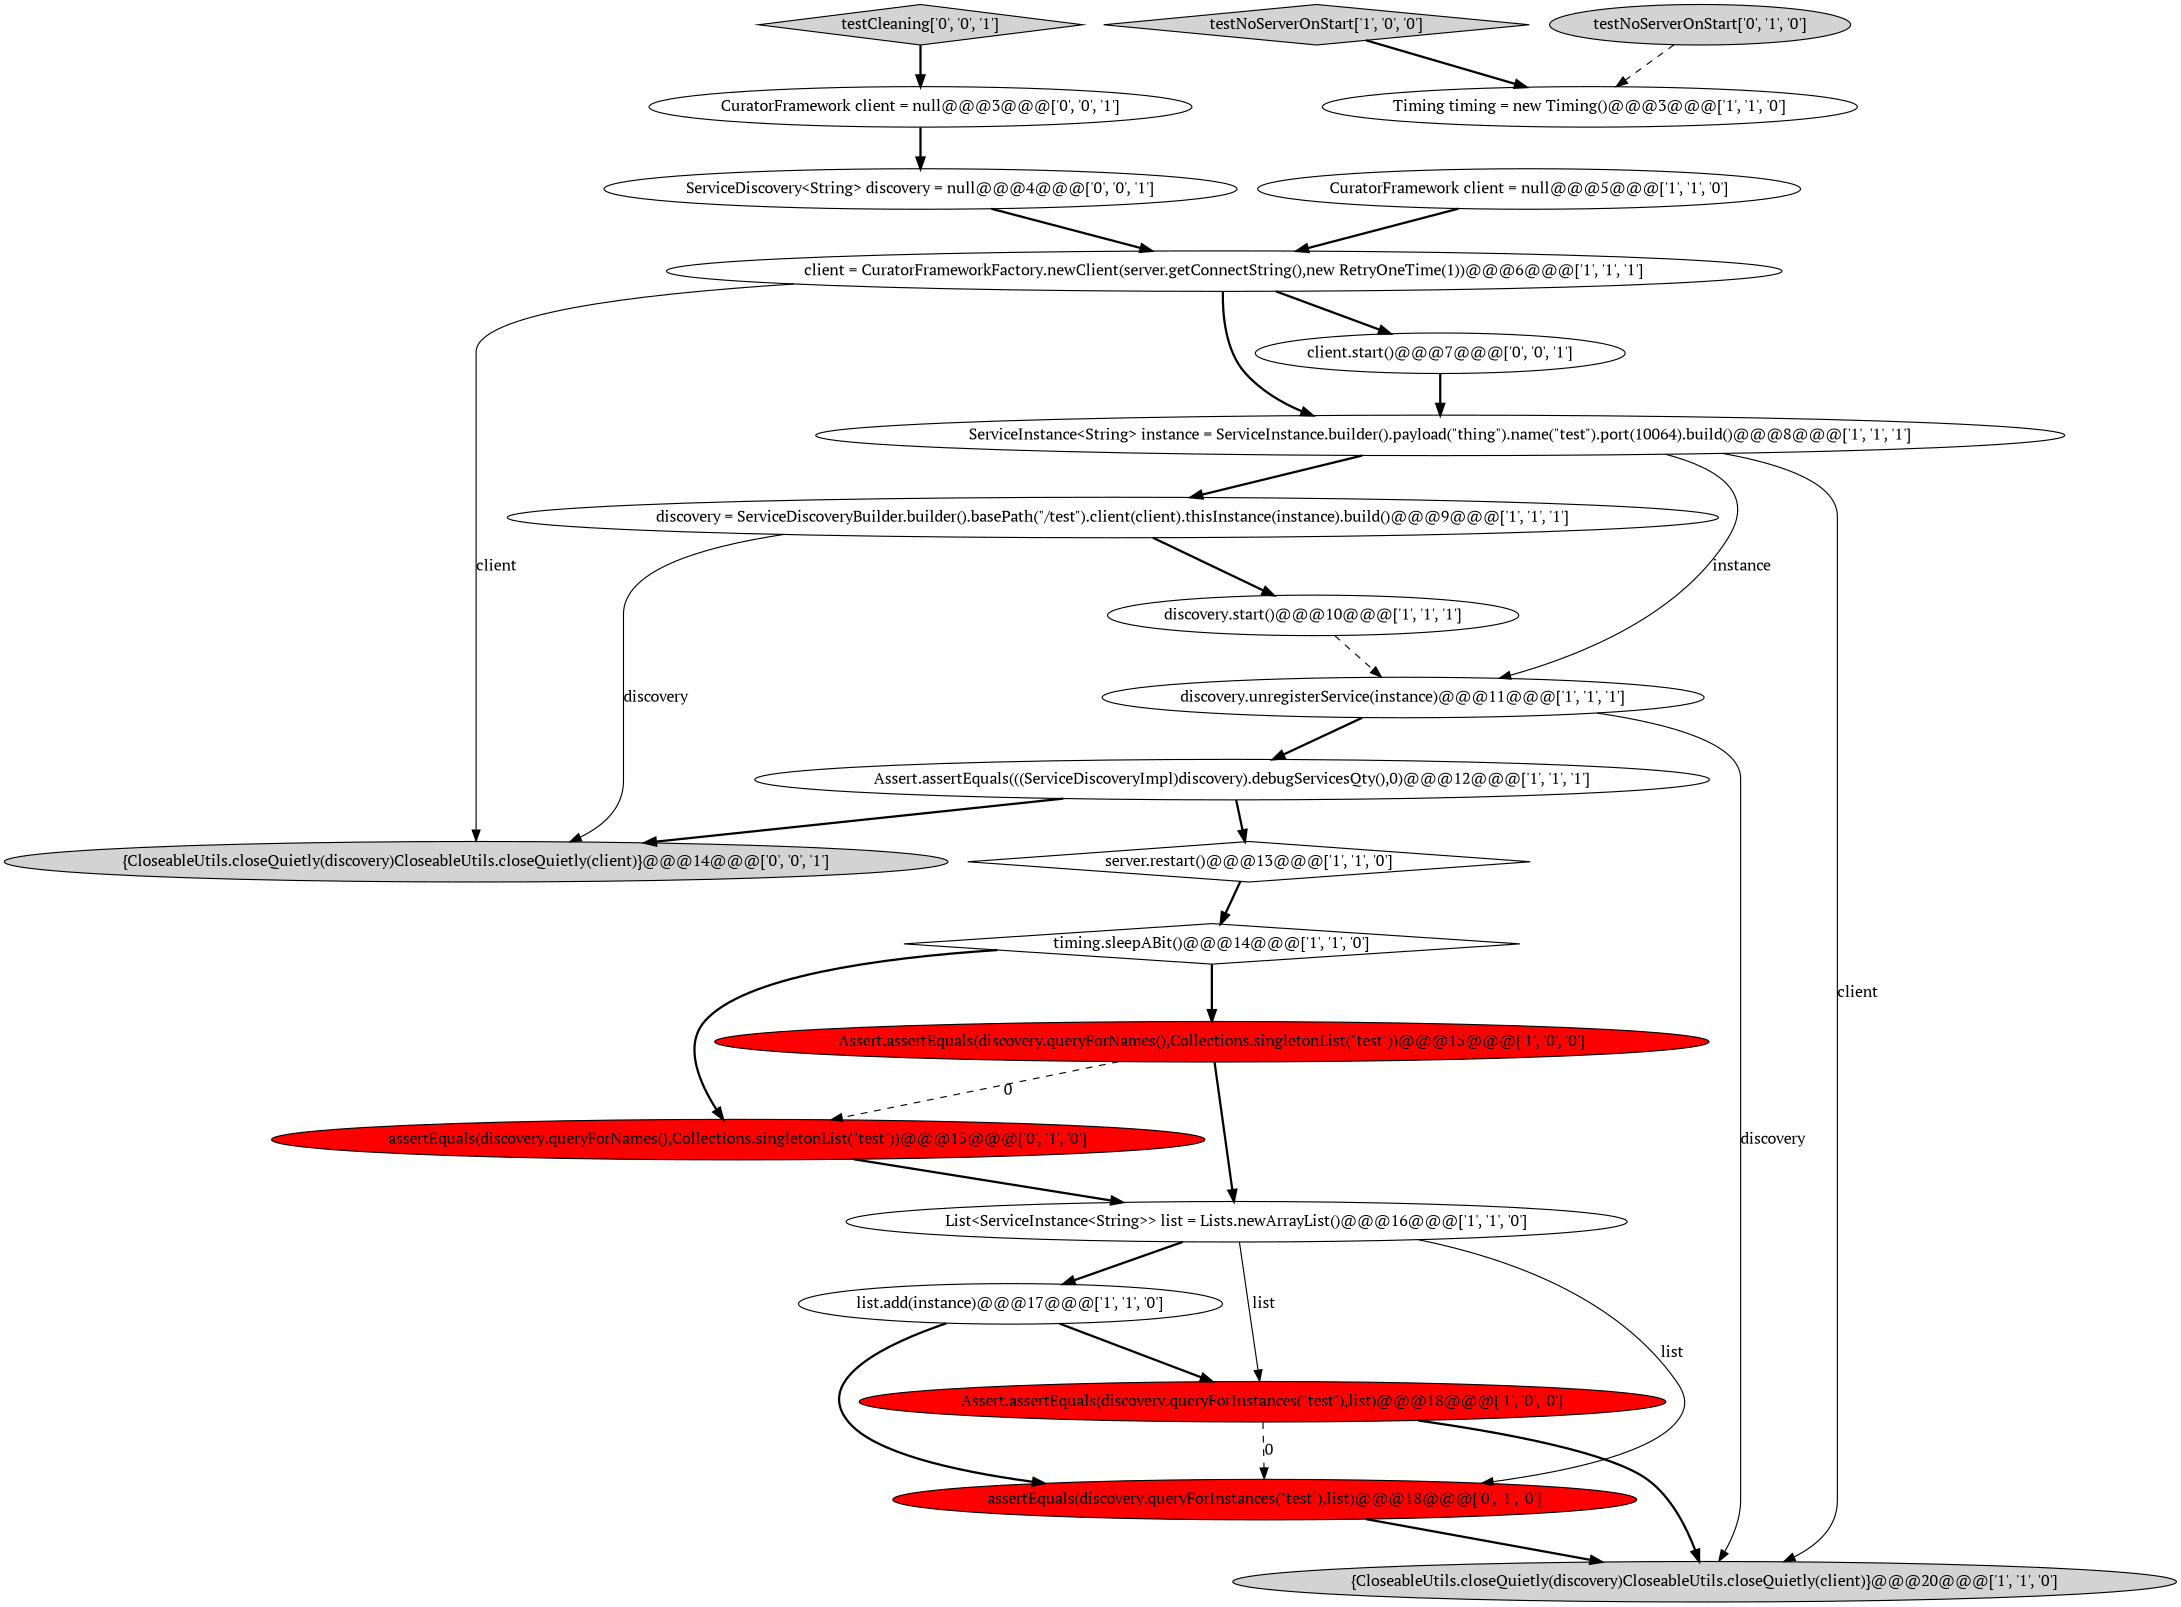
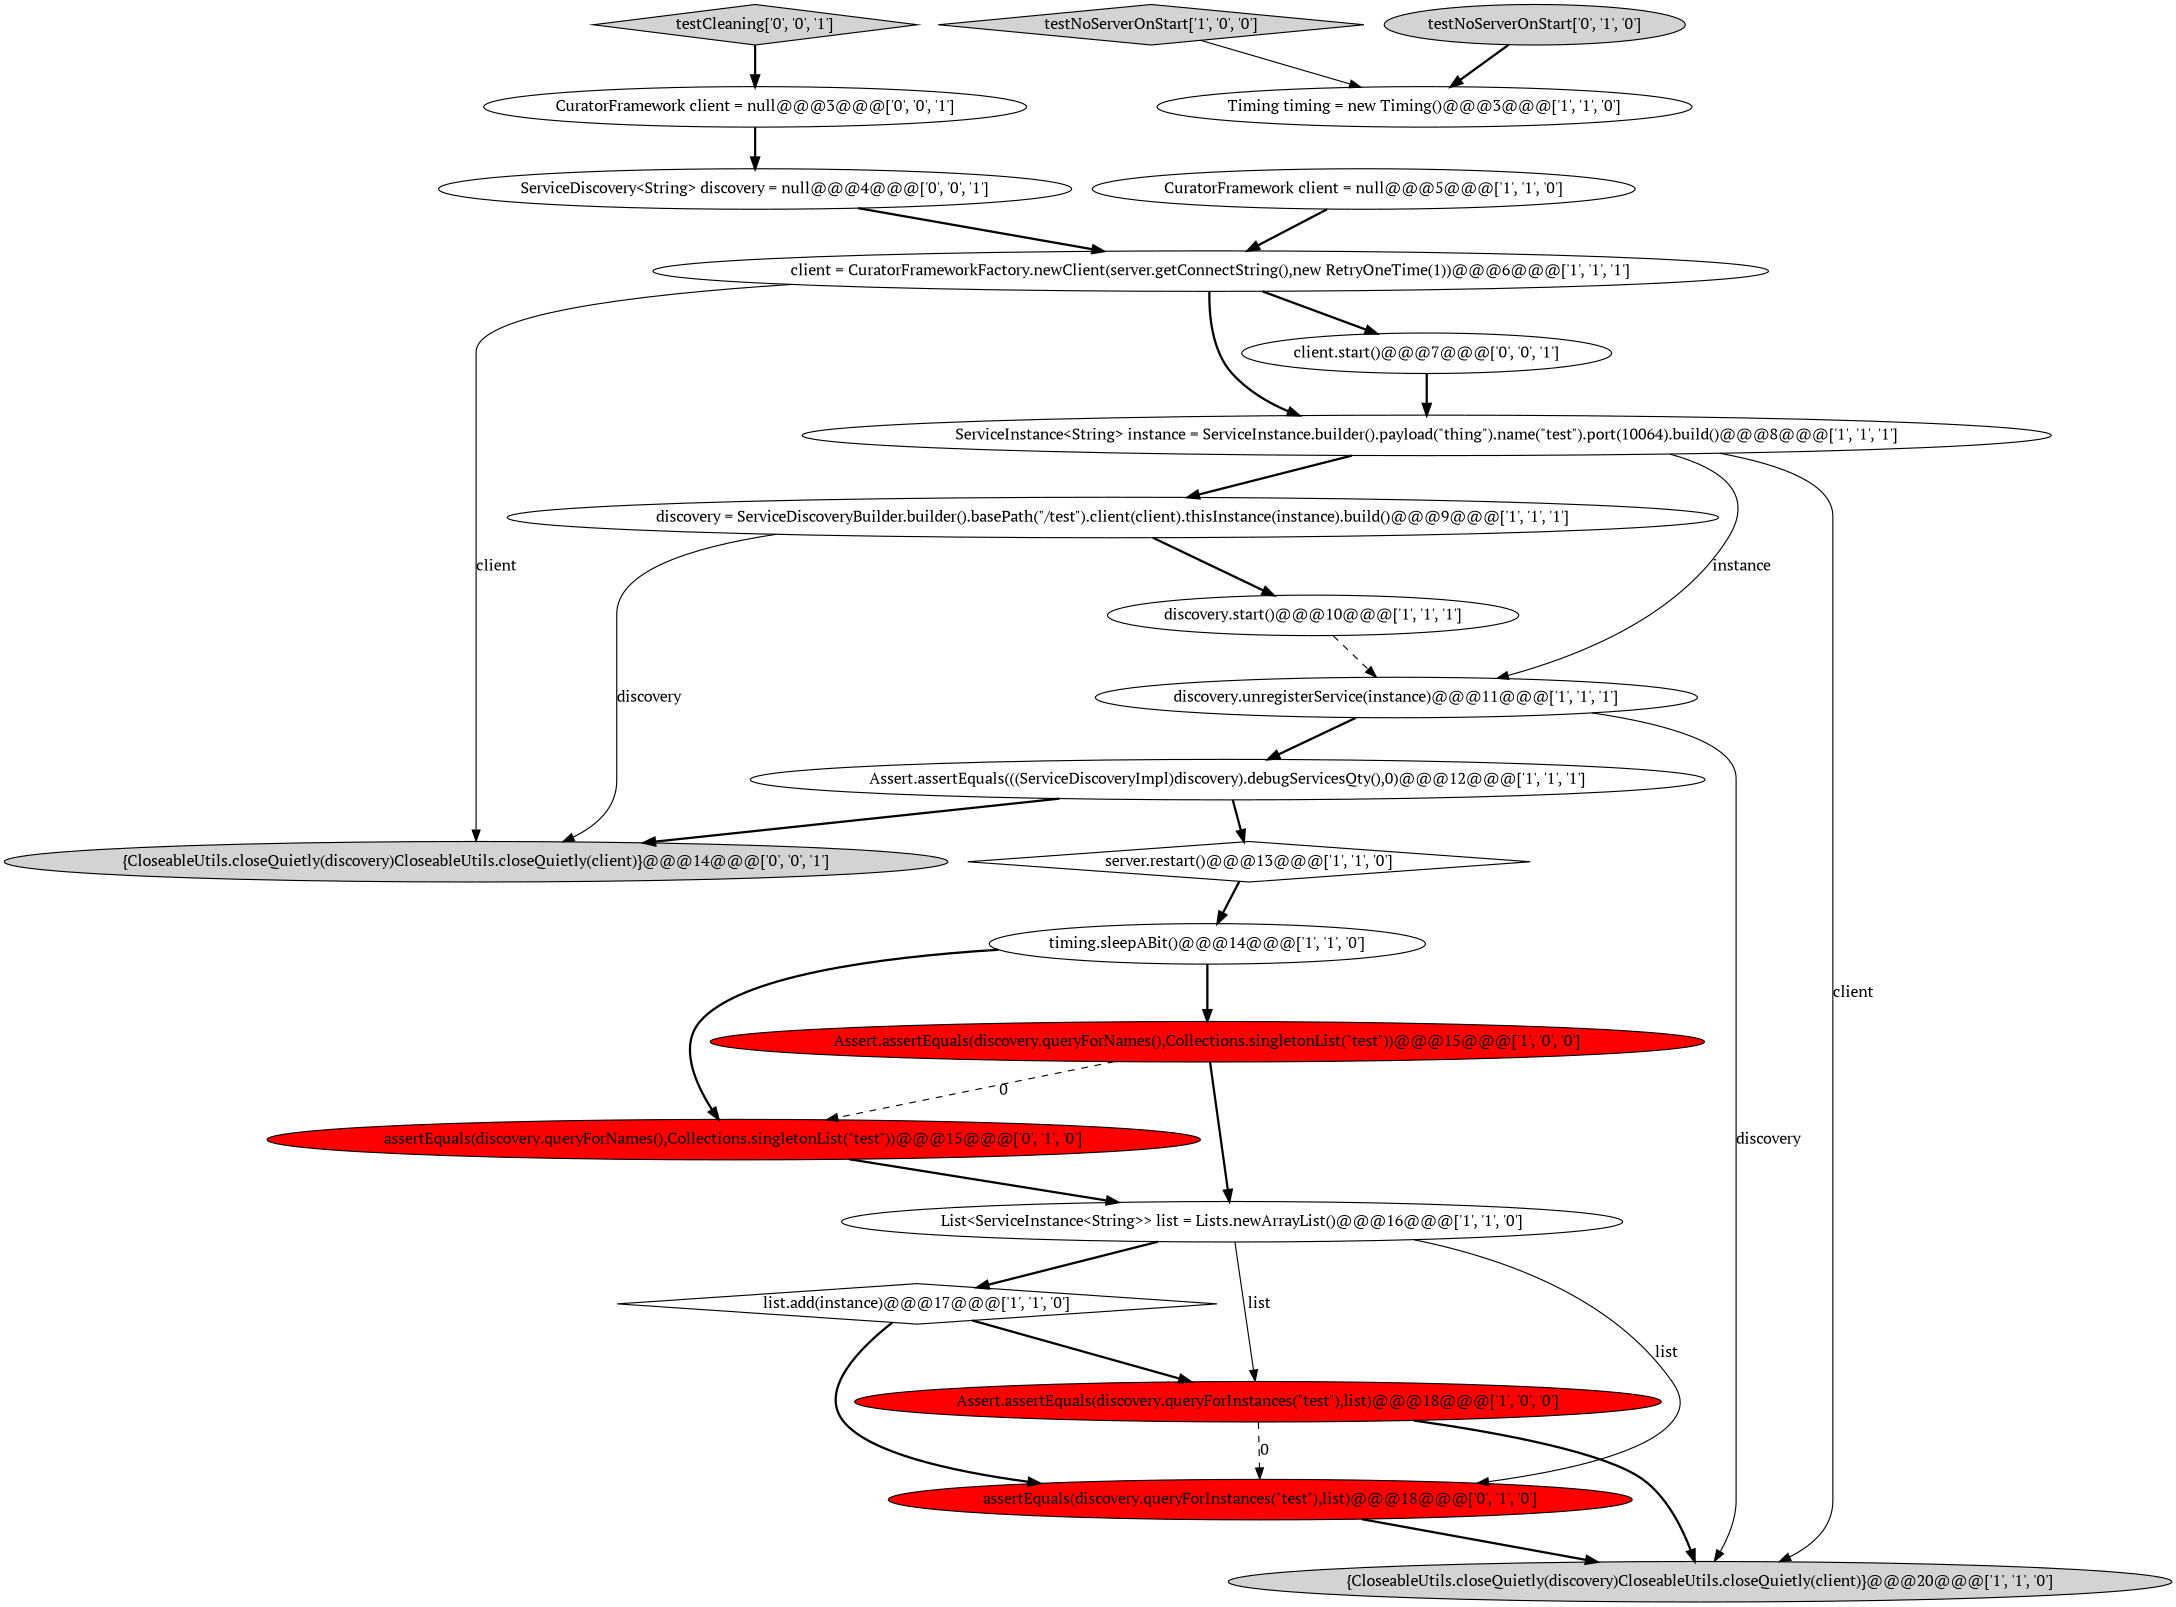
(1441, 62) -> (1275, 62)
(1650, 62) -> (1484, 62)
(1212, 944) -> (1207, 944)
(1010, 1304) -> (917, 1304)
